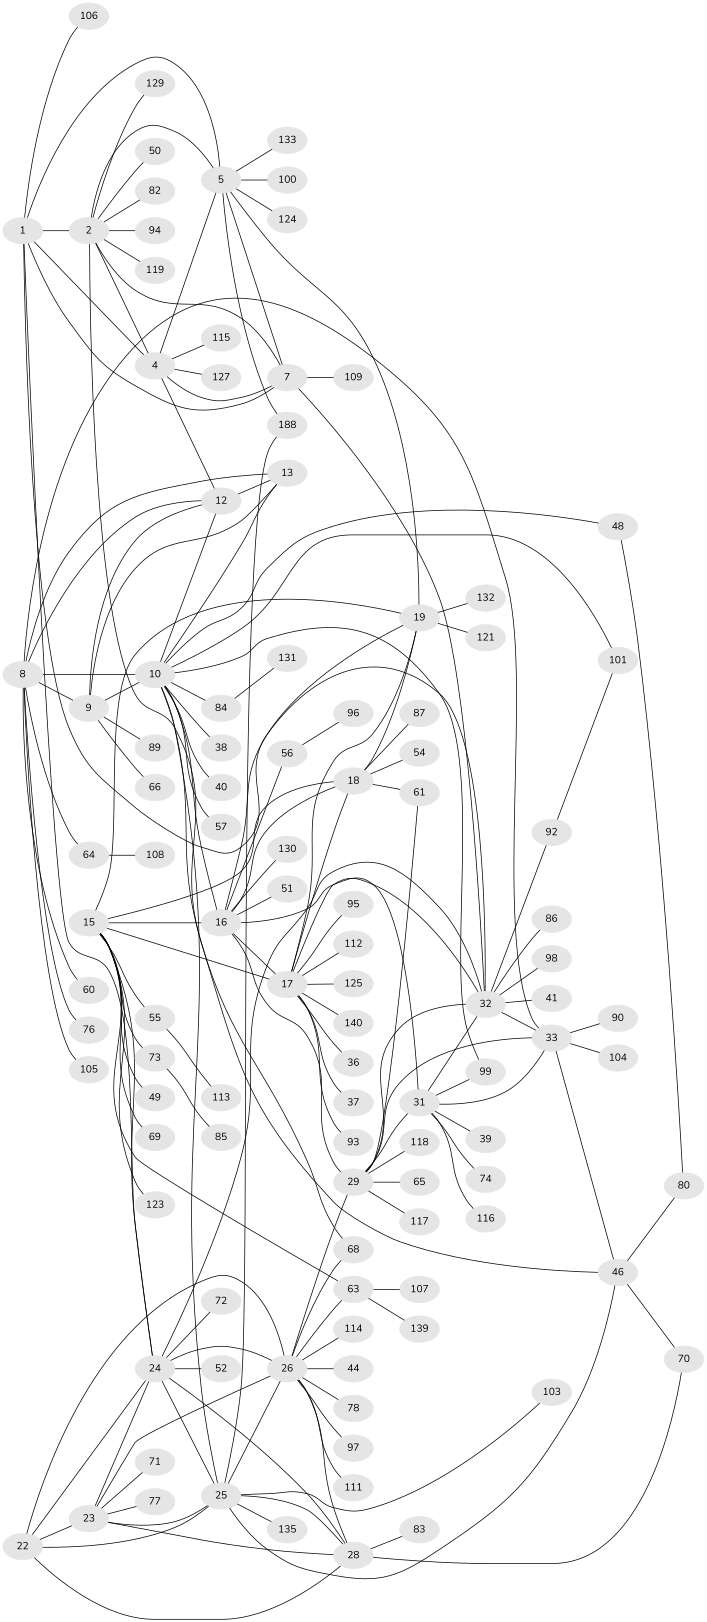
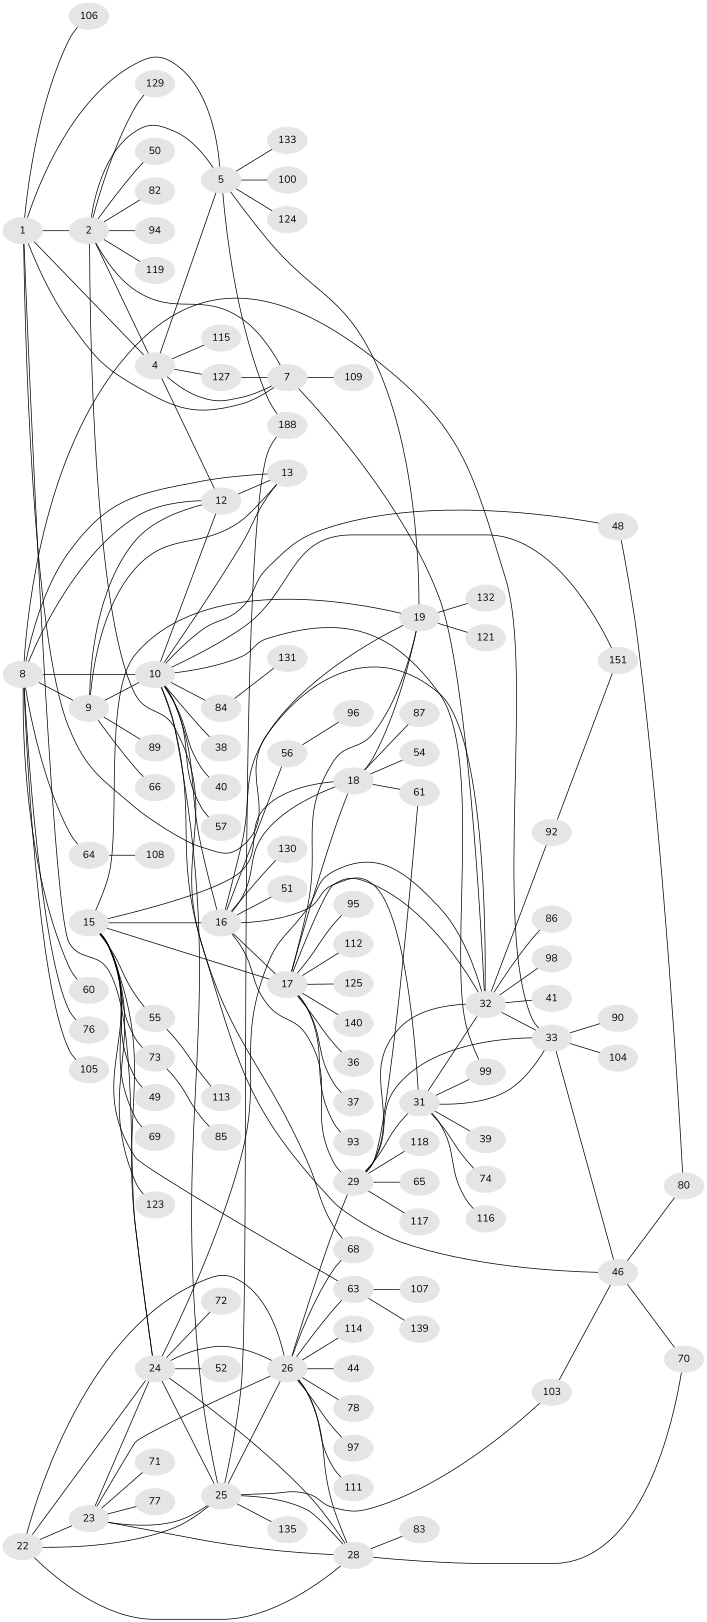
(254, 279) -> (254, 378)
(618, 661) -> (618, 661)
(475, 1525) -> (585, 1332)
